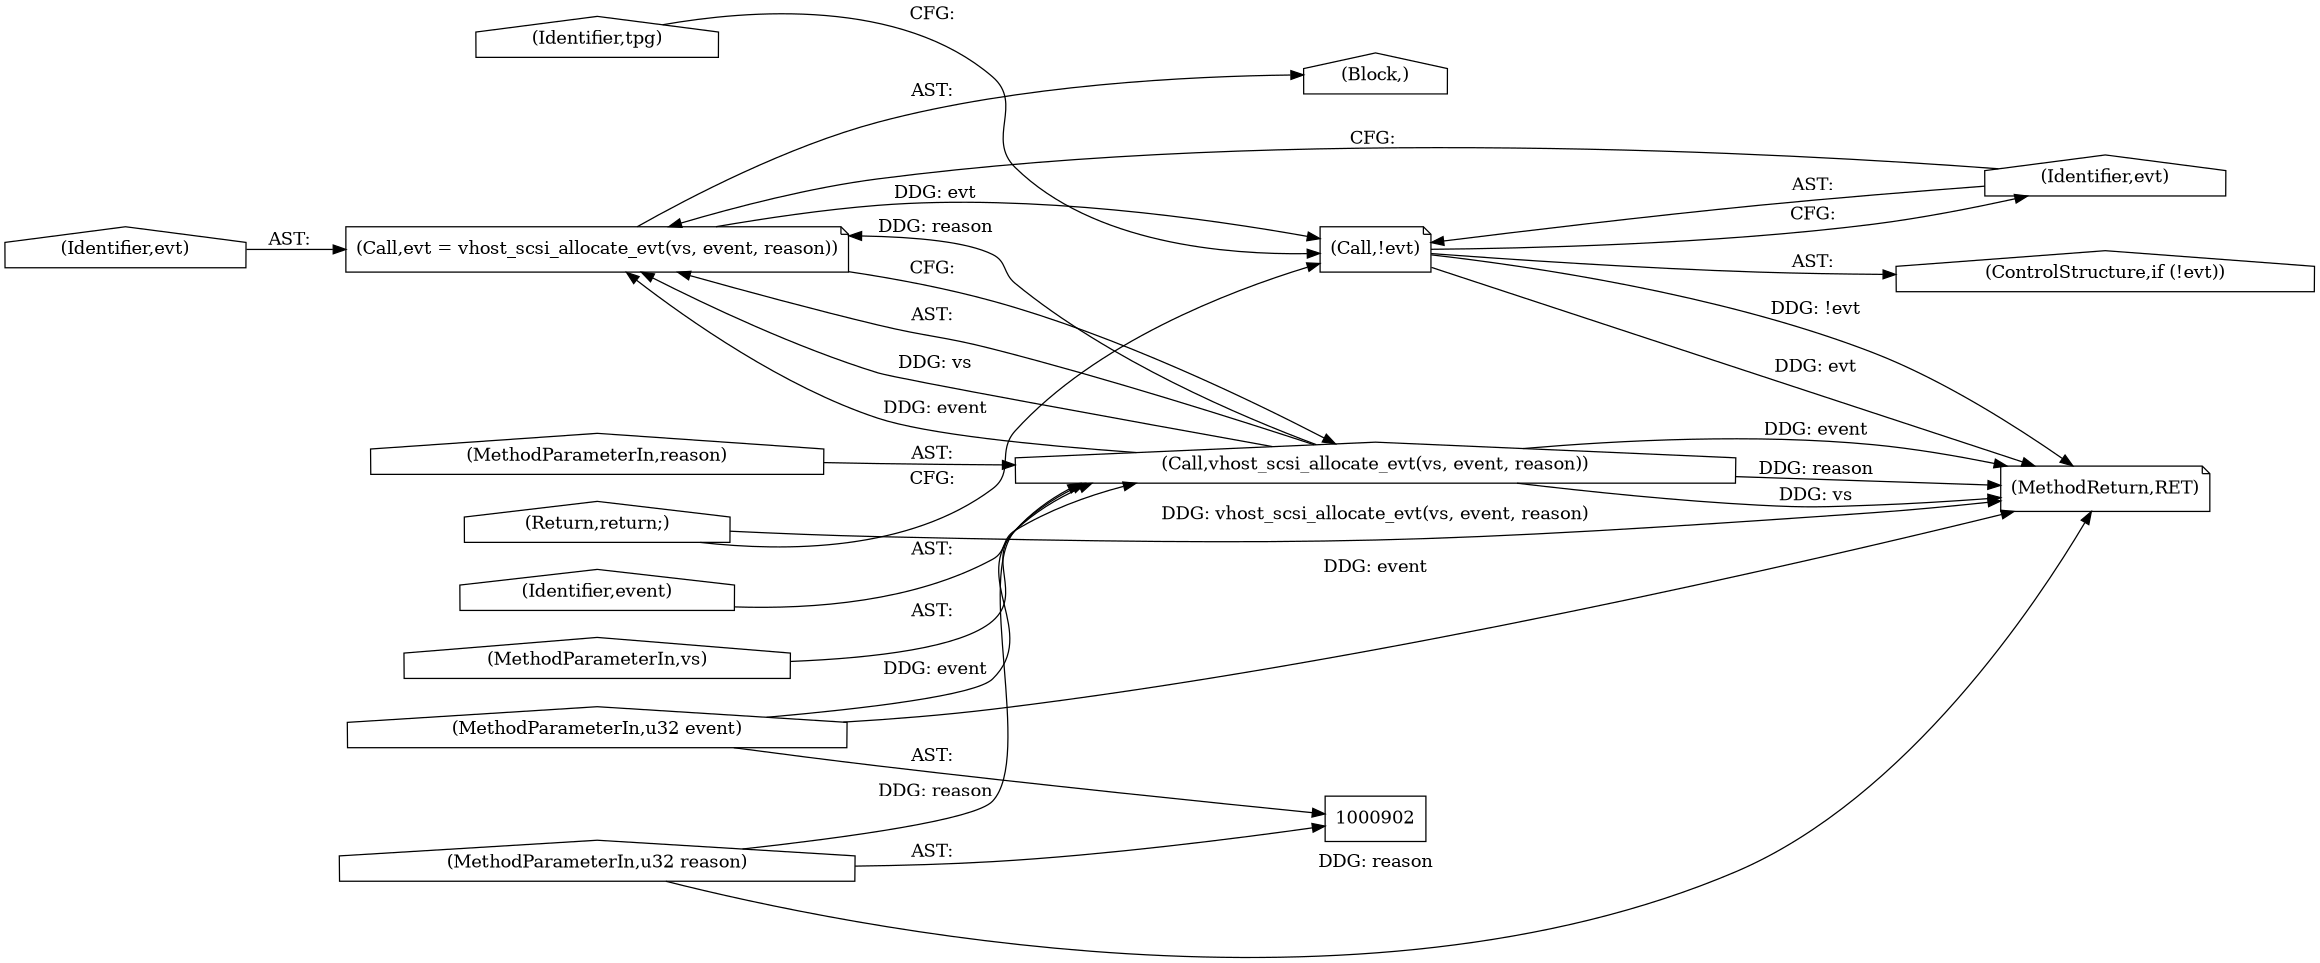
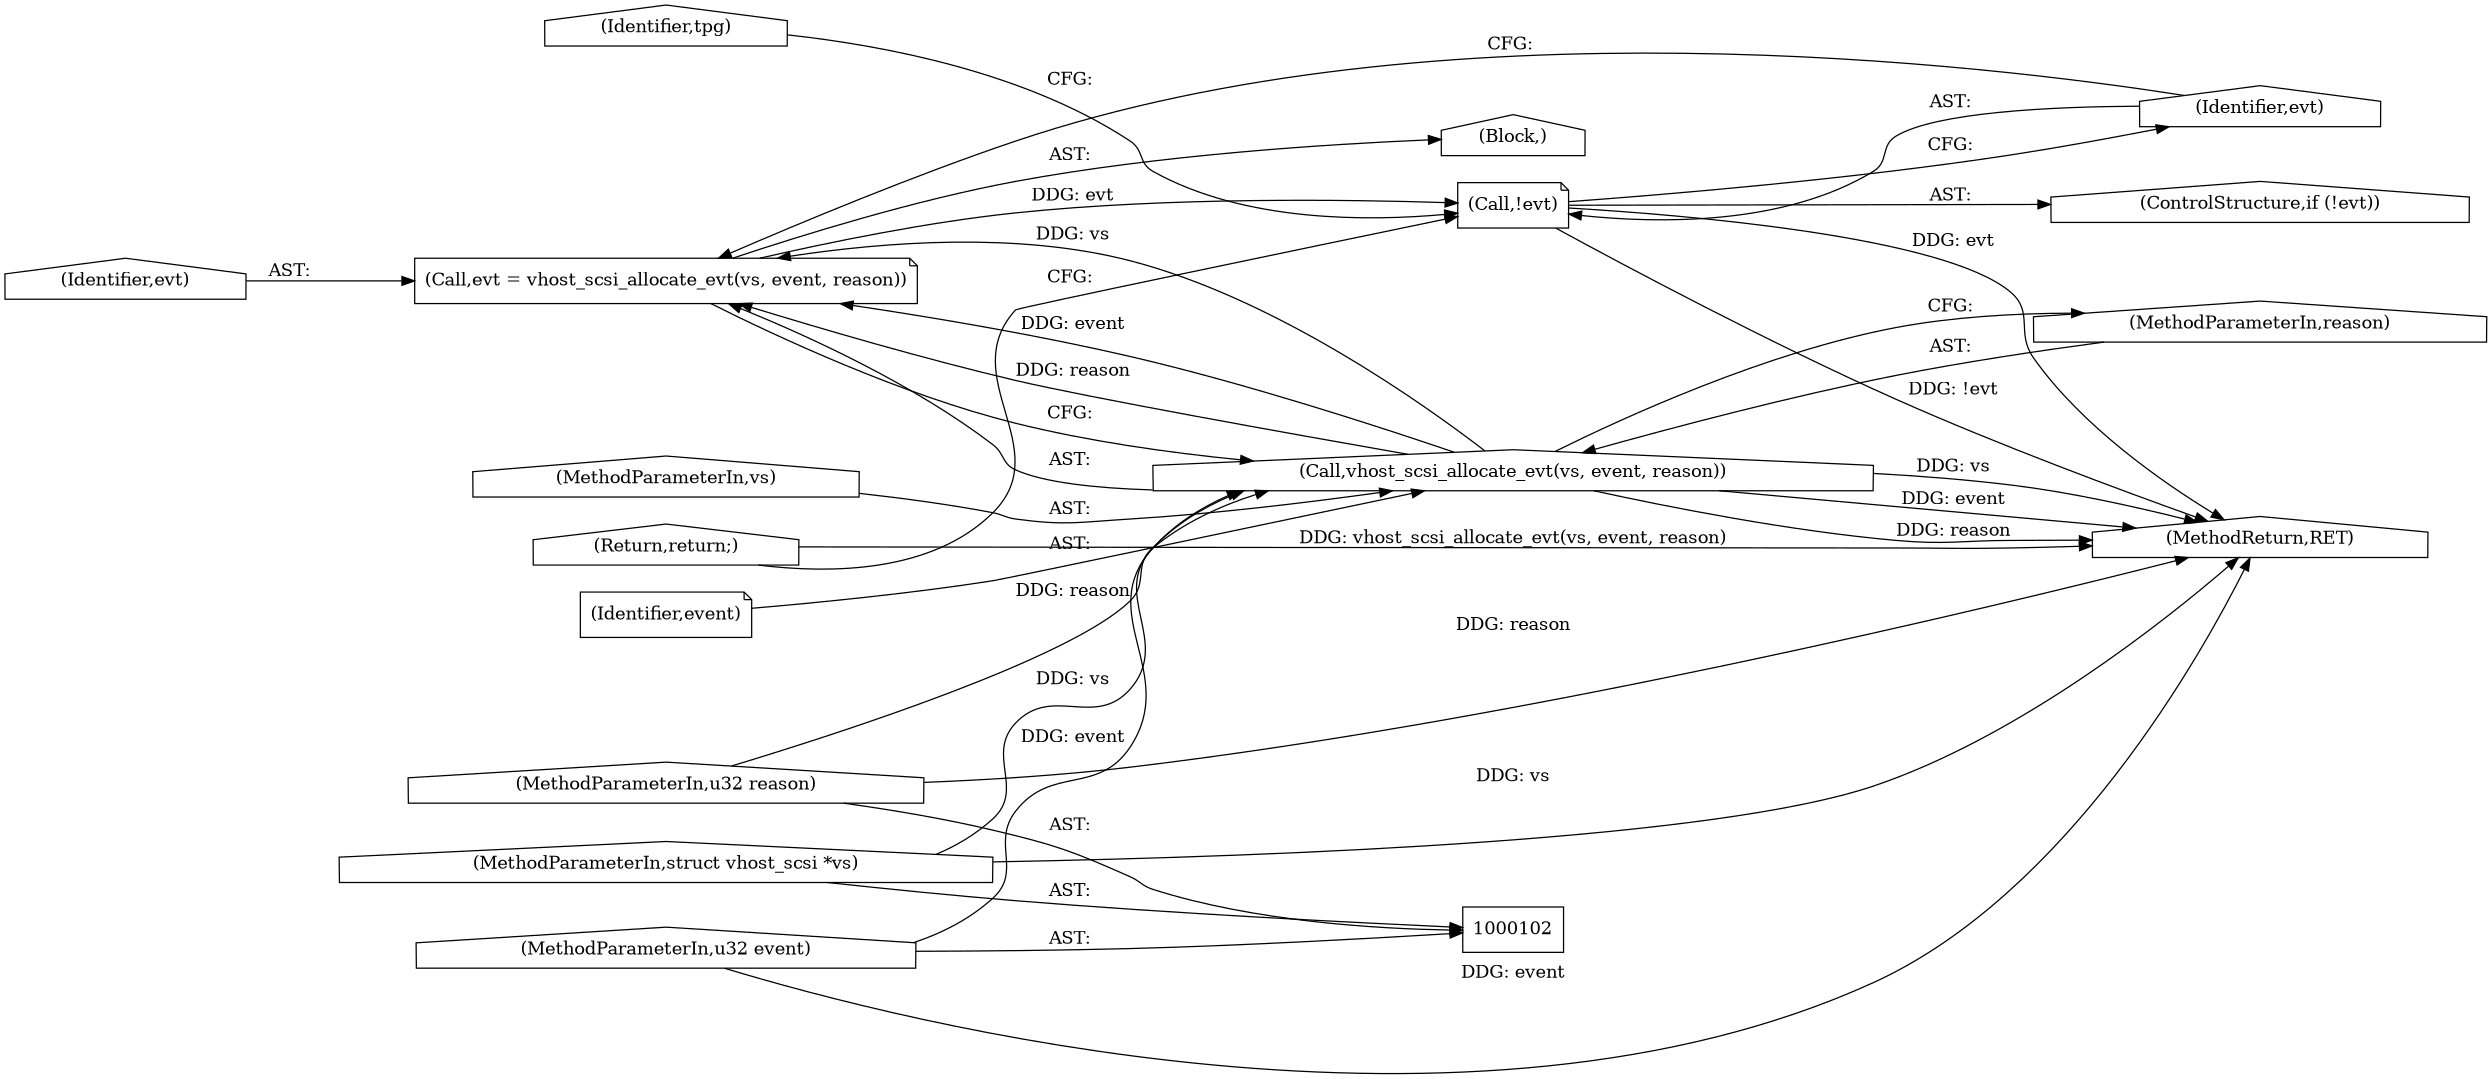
none -> (1818, 347)
(2105, 489) -> (2260, 539)
(597, 592) -> (666, 615)
(1375, 819) -> (1513, 930)
none -> (666, 864)
